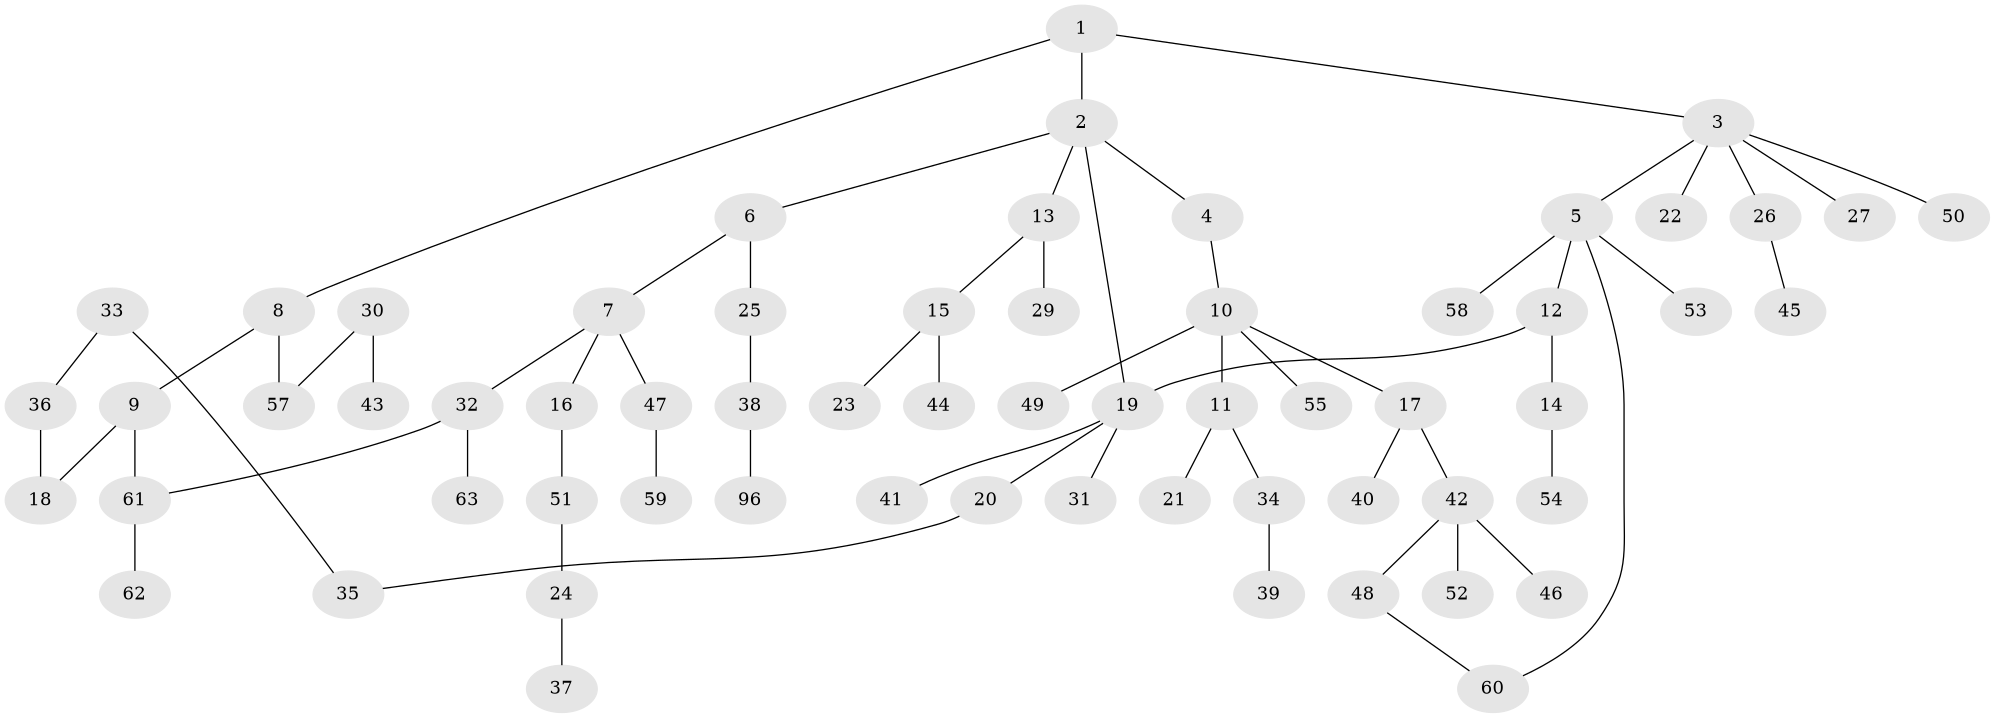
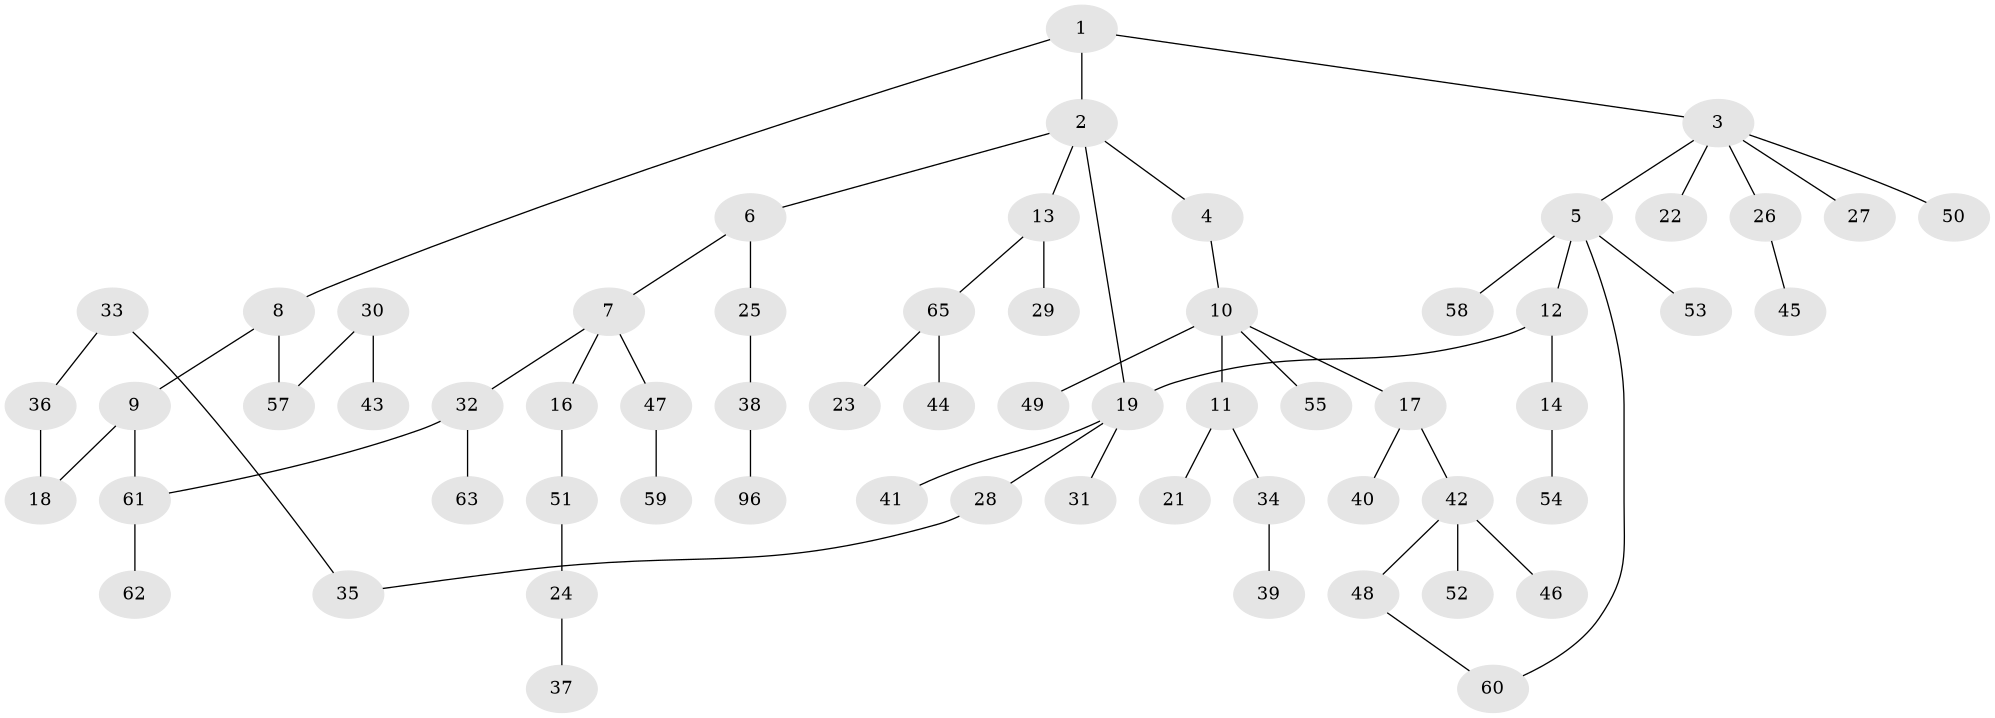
(939, 312) -> (939, 312)
(986, 500) -> (986, 500)
